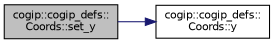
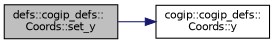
(61, 22) -> (61, 22)
